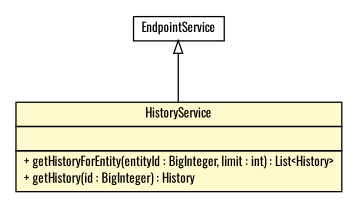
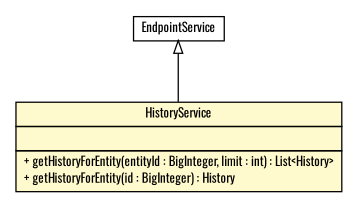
(110, 179) -> (130, 179)
